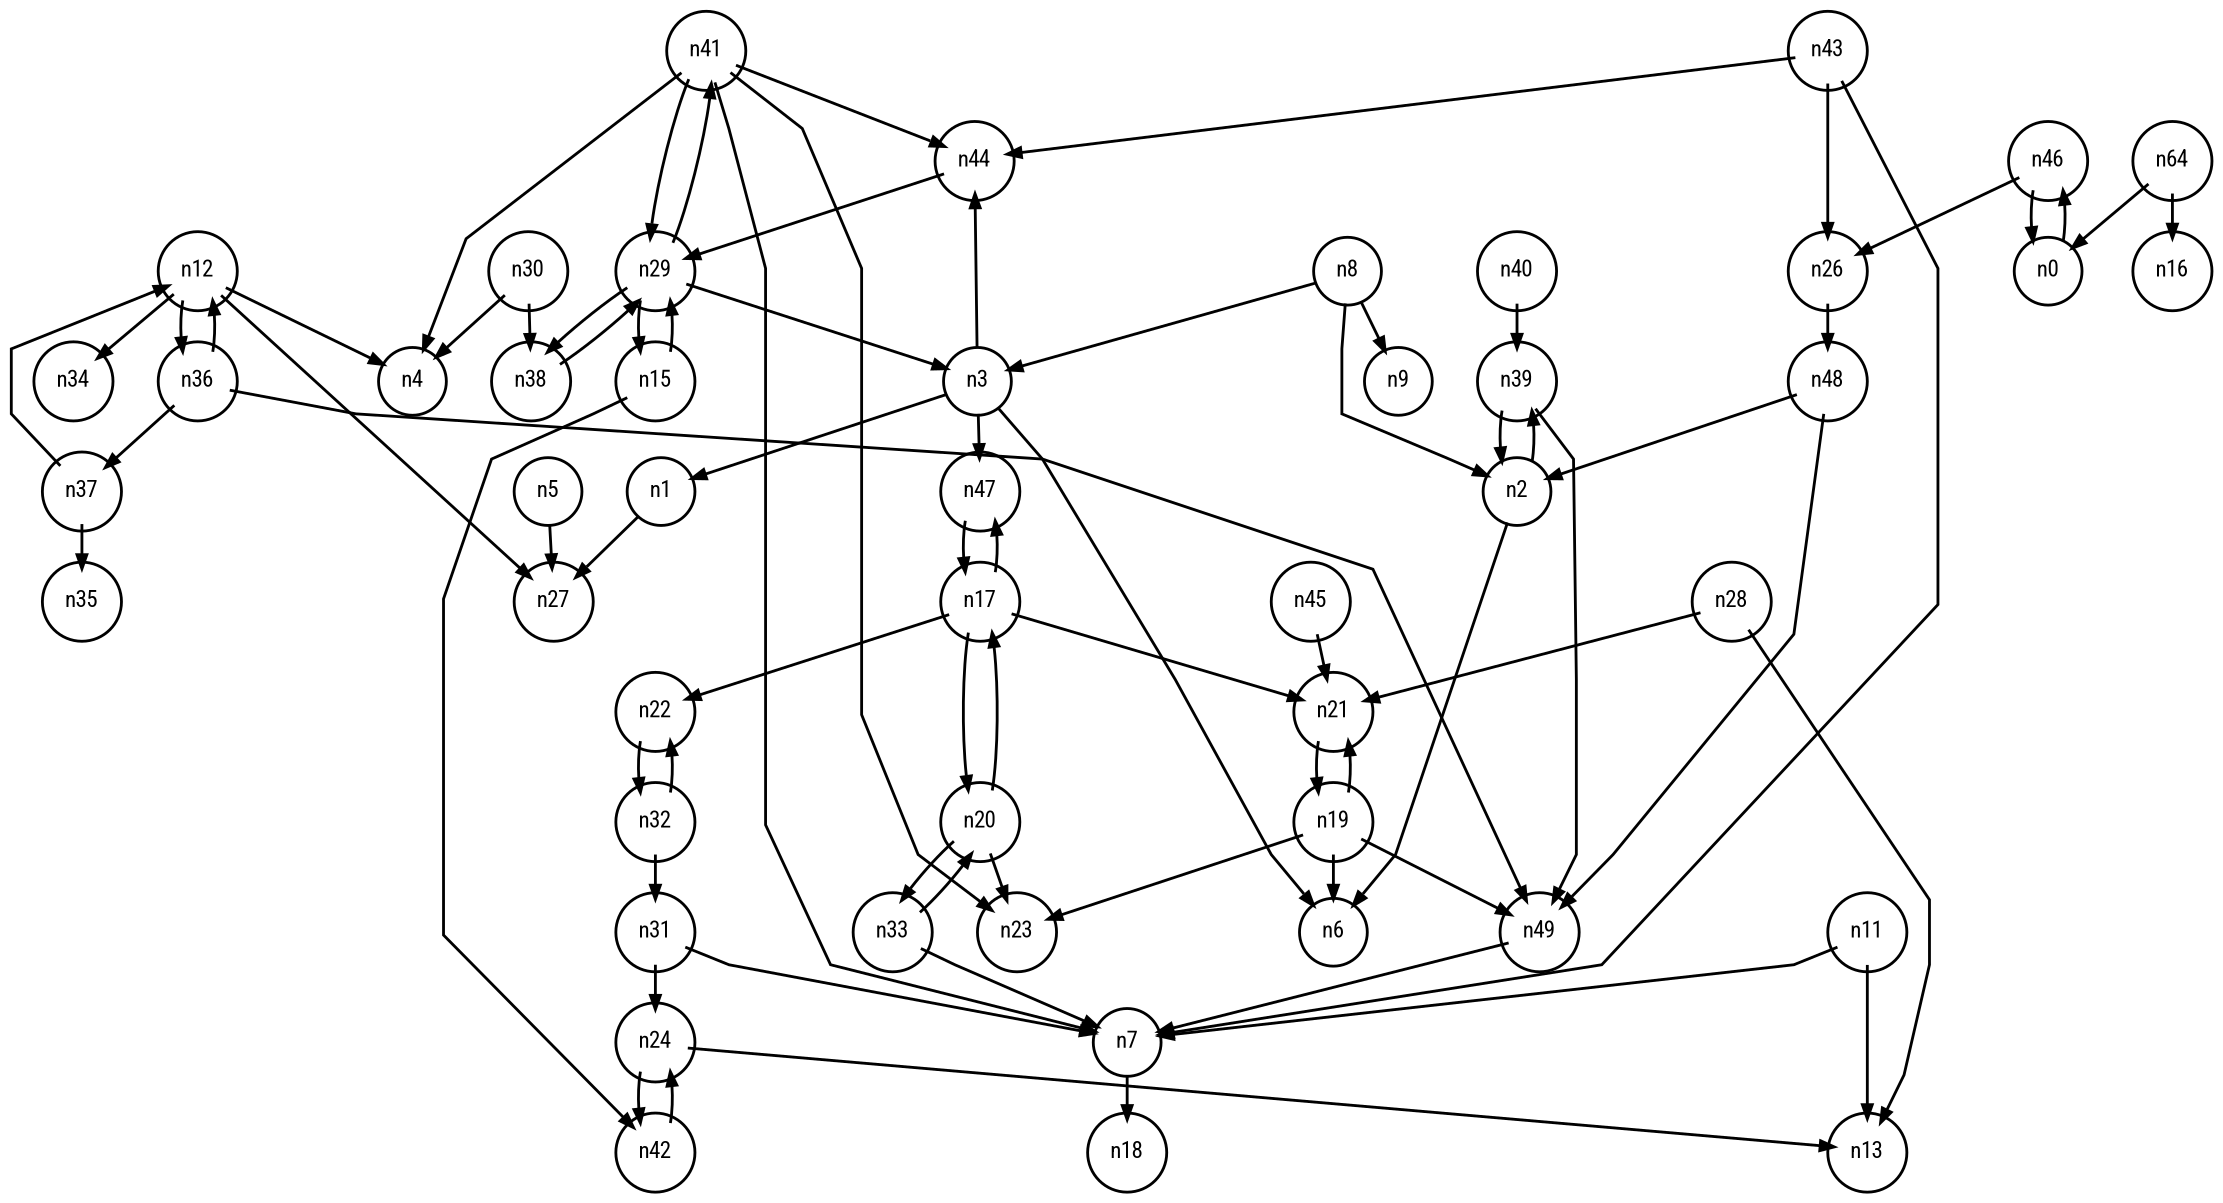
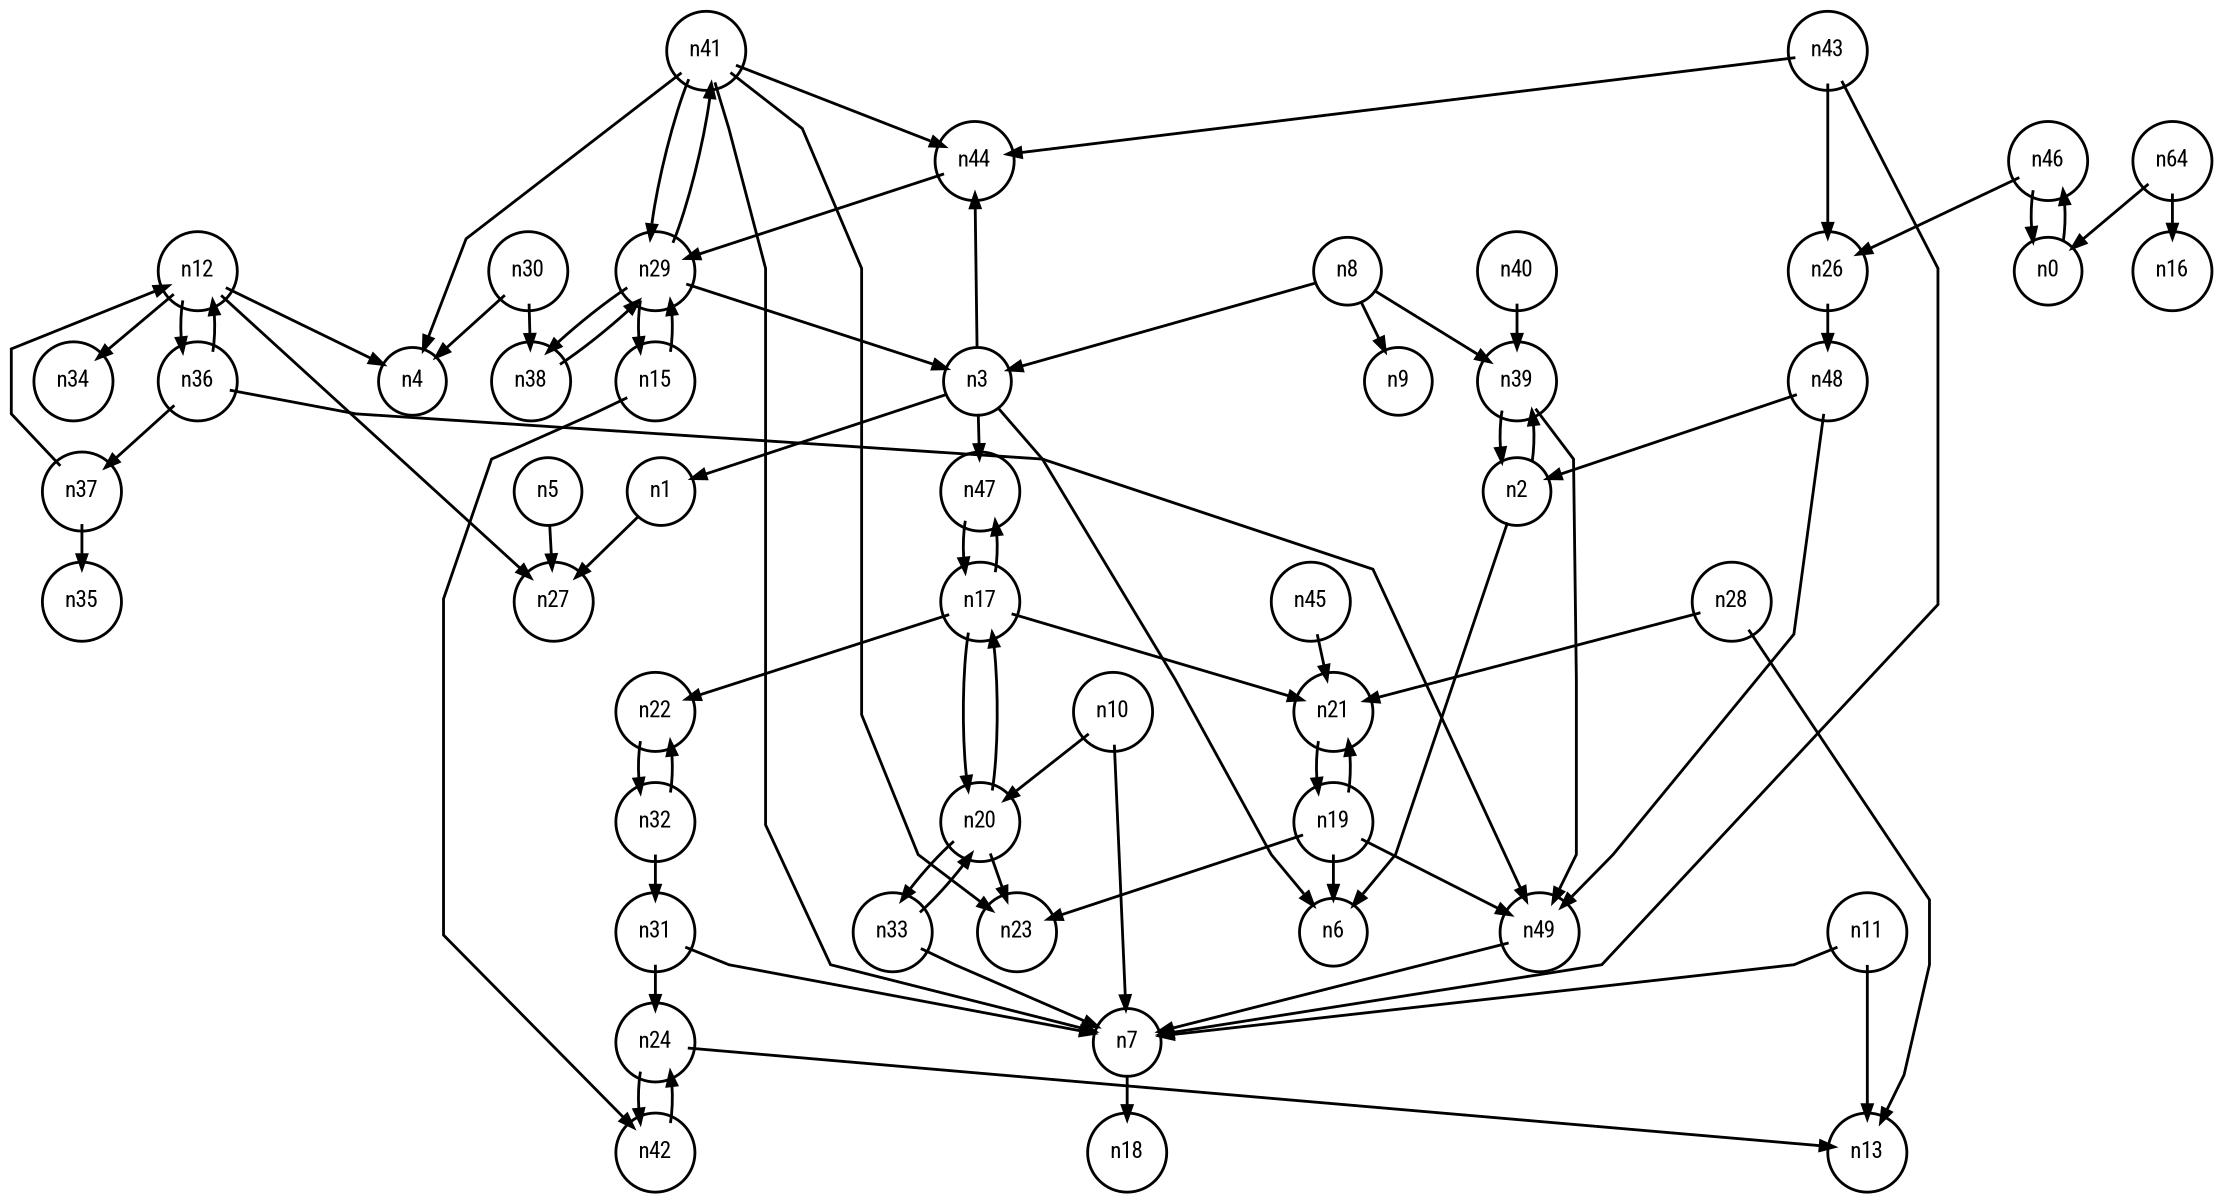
(1358, 420) -> (1426, 322)
none -> (1113, 712)
